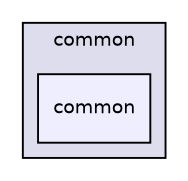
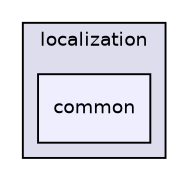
(94, 41) -> (94, 41)
